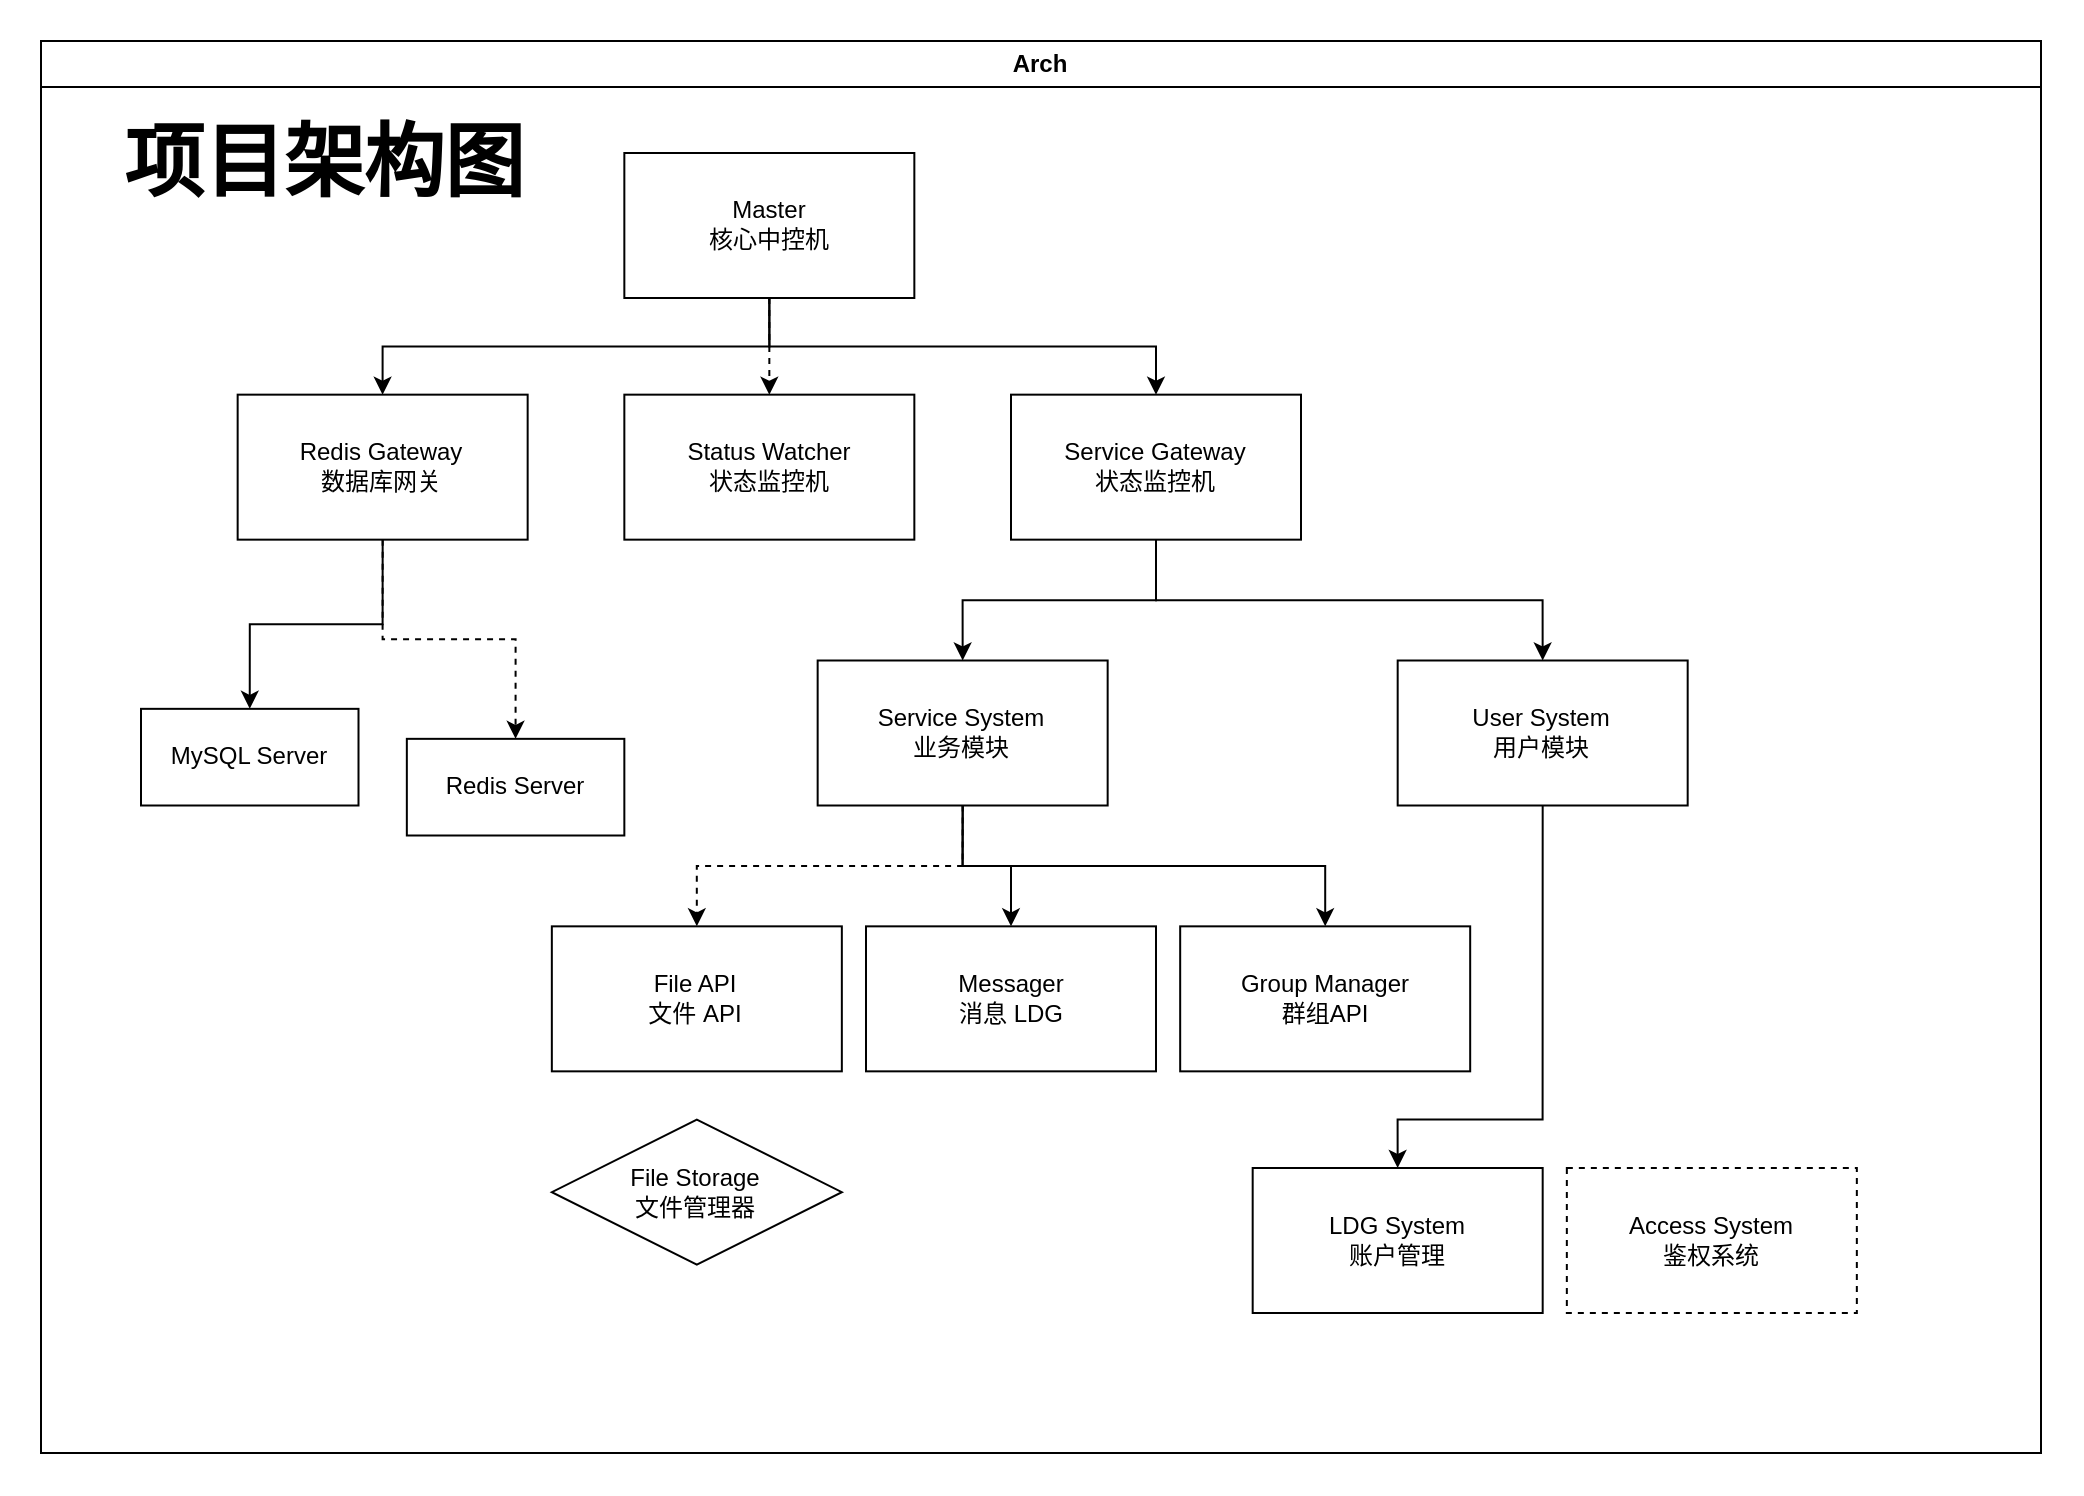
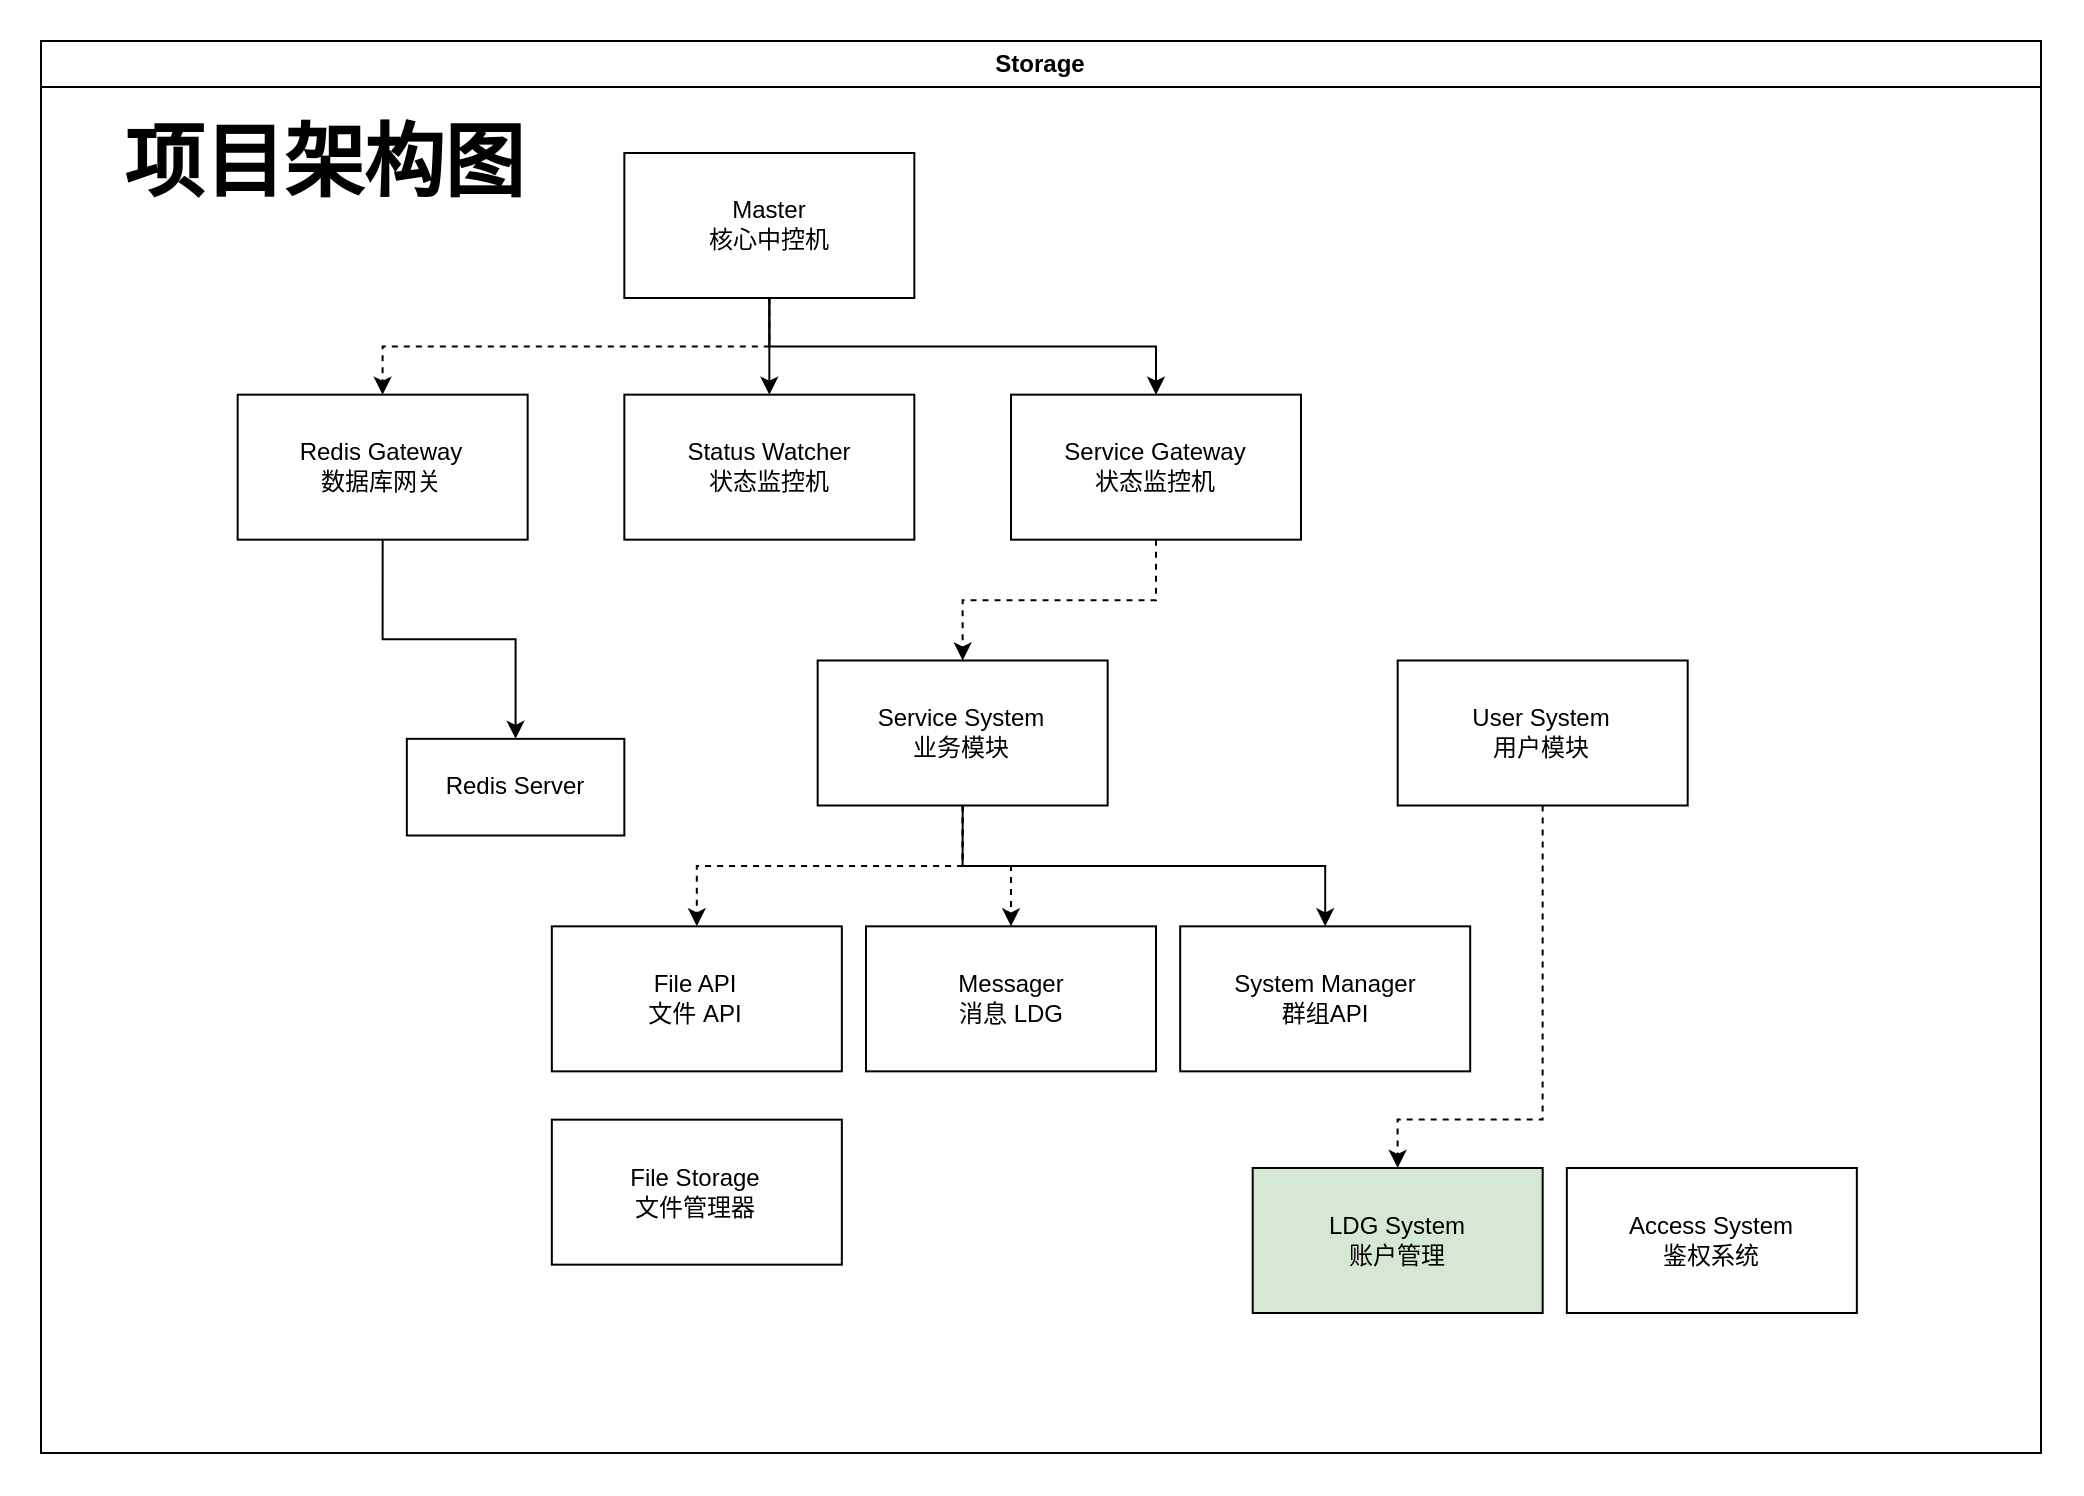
(1041, 65) -> (1041, 65)
(558, 346) -> (558, 346)
(769, 366) -> (769, 366)
(1035, 600) -> (1035, 600)
(1374, 600) -> none
(279, 624) -> none
(482, 639) -> (482, 639)
(250, 757) -> none
(1011, 890) -> (1011, 890)
(1326, 999) -> (1326, 999)
(1543, 1054) -> (1543, 1054)
(697, 1192) -> (697, 1192)
(1398, 1241) -> (1398, 1241)
(1712, 1241) -> (1712, 1241)
